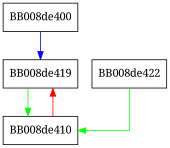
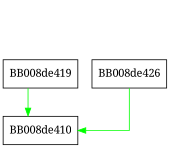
(40, 17) -> none
(129, 74) -> (129, 74)
(53, 106) -> none
